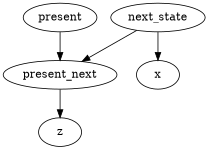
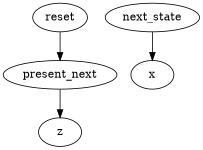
(60, 18) -> (60, 18)
(113, 44) -> none
